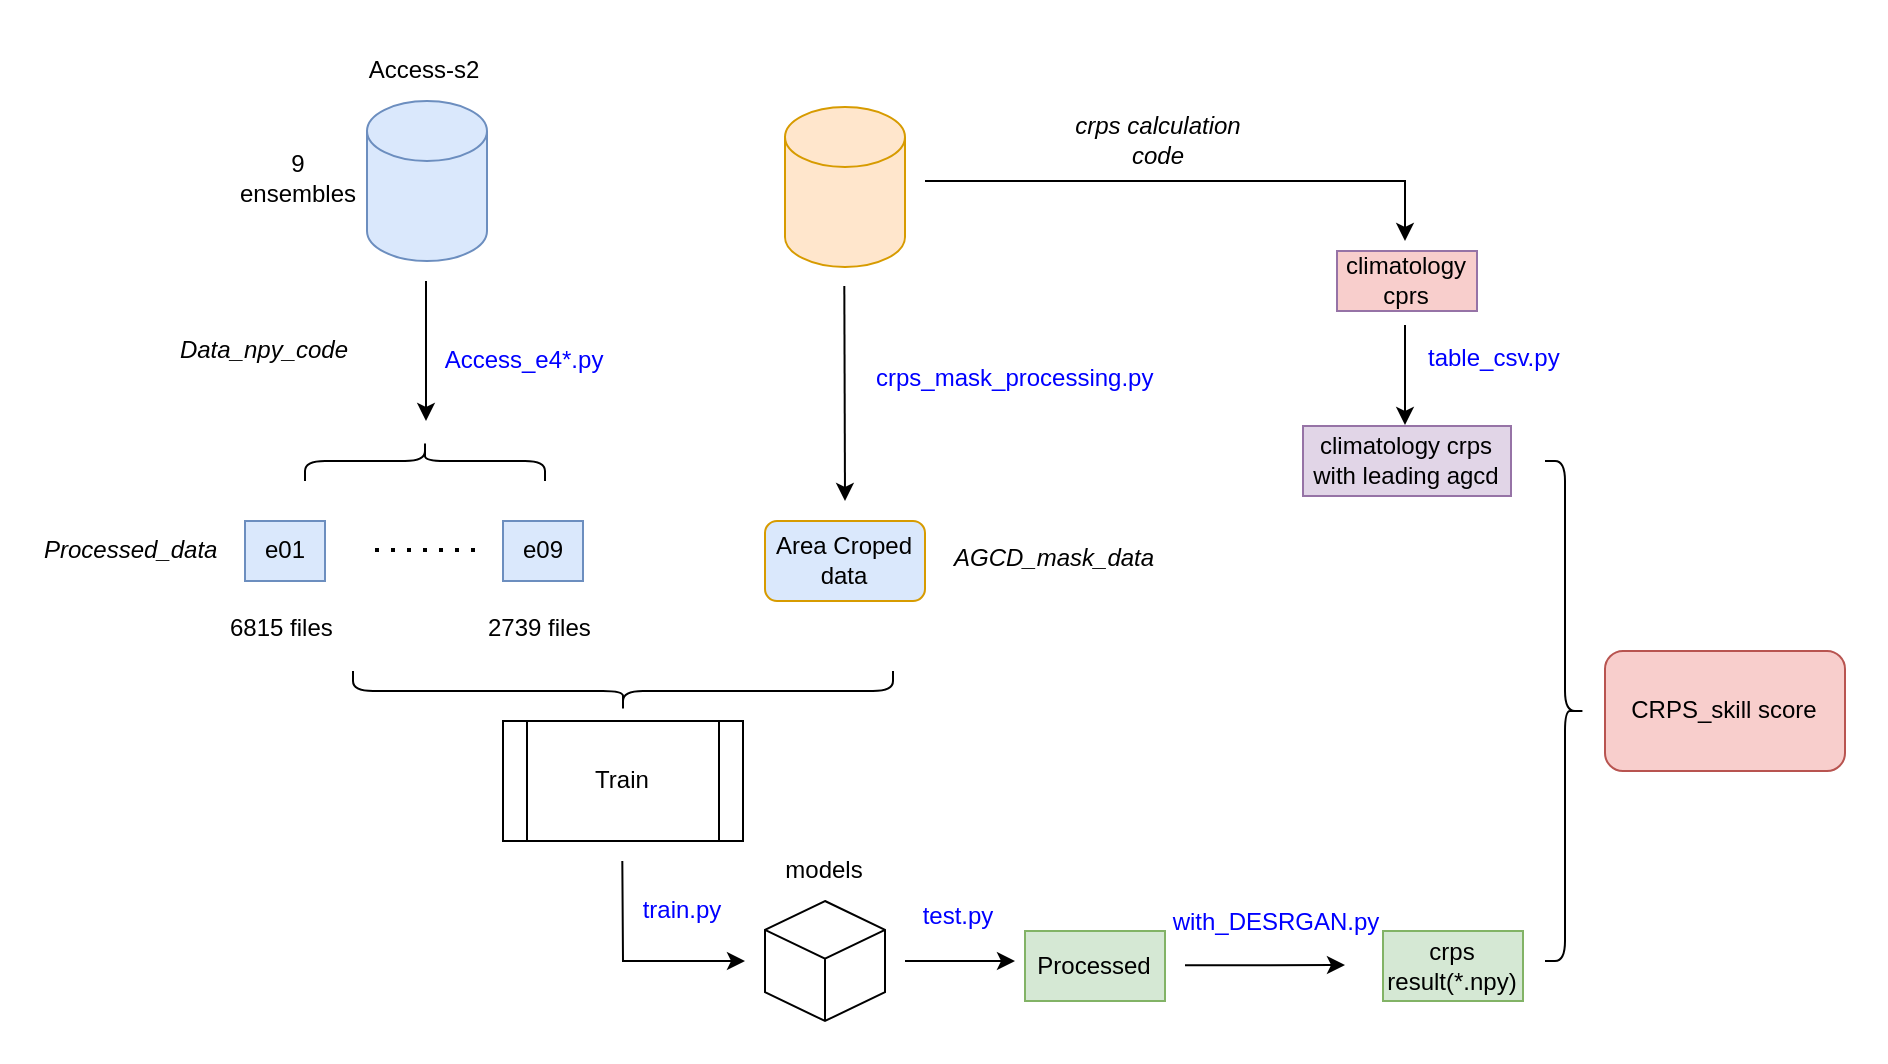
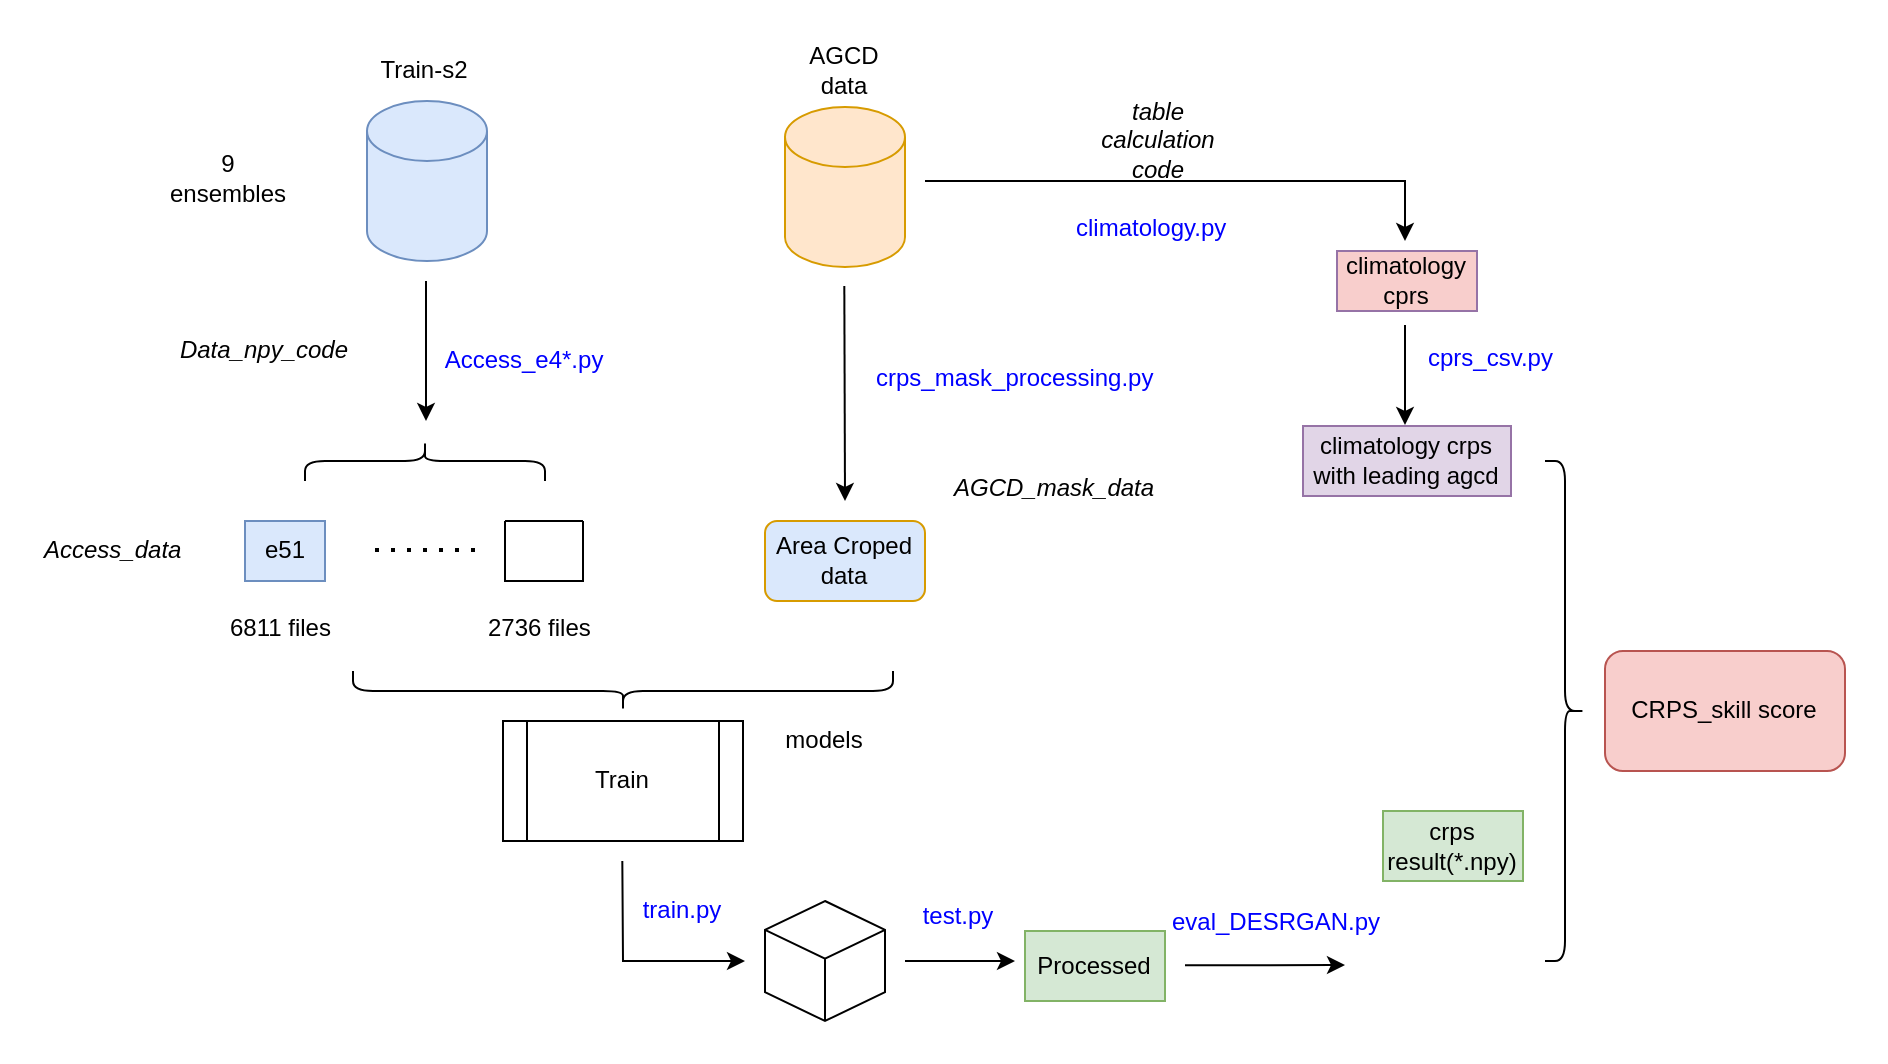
(425, 71) -> (425, 71)
none -> (845, 71)
(1159, 141) -> (1159, 141)
(299, 179) -> (229, 179)
none -> (1173, 221)
(1503, 359) -> (1500, 359)
(139, 551) -> (119, 551)
(286, 551) -> (286, 551)
(543, 551) -> none
(1081, 571) -> (1081, 501)
(289, 629) -> (289, 629)
(547, 629) -> (547, 629)
(825, 871) -> (825, 741)
(1277, 923) -> (1277, 923)
(1453, 966) -> (1453, 846)
